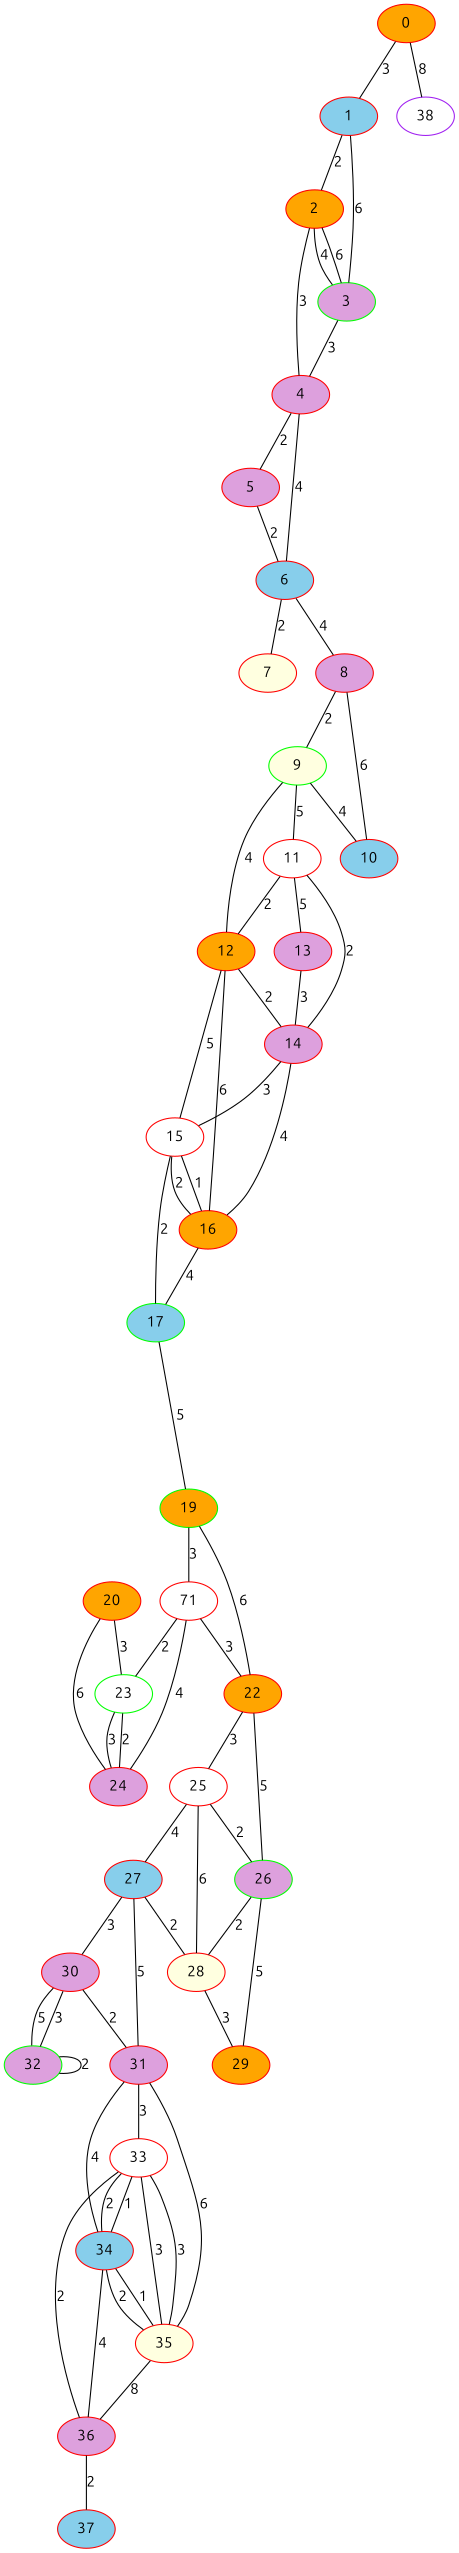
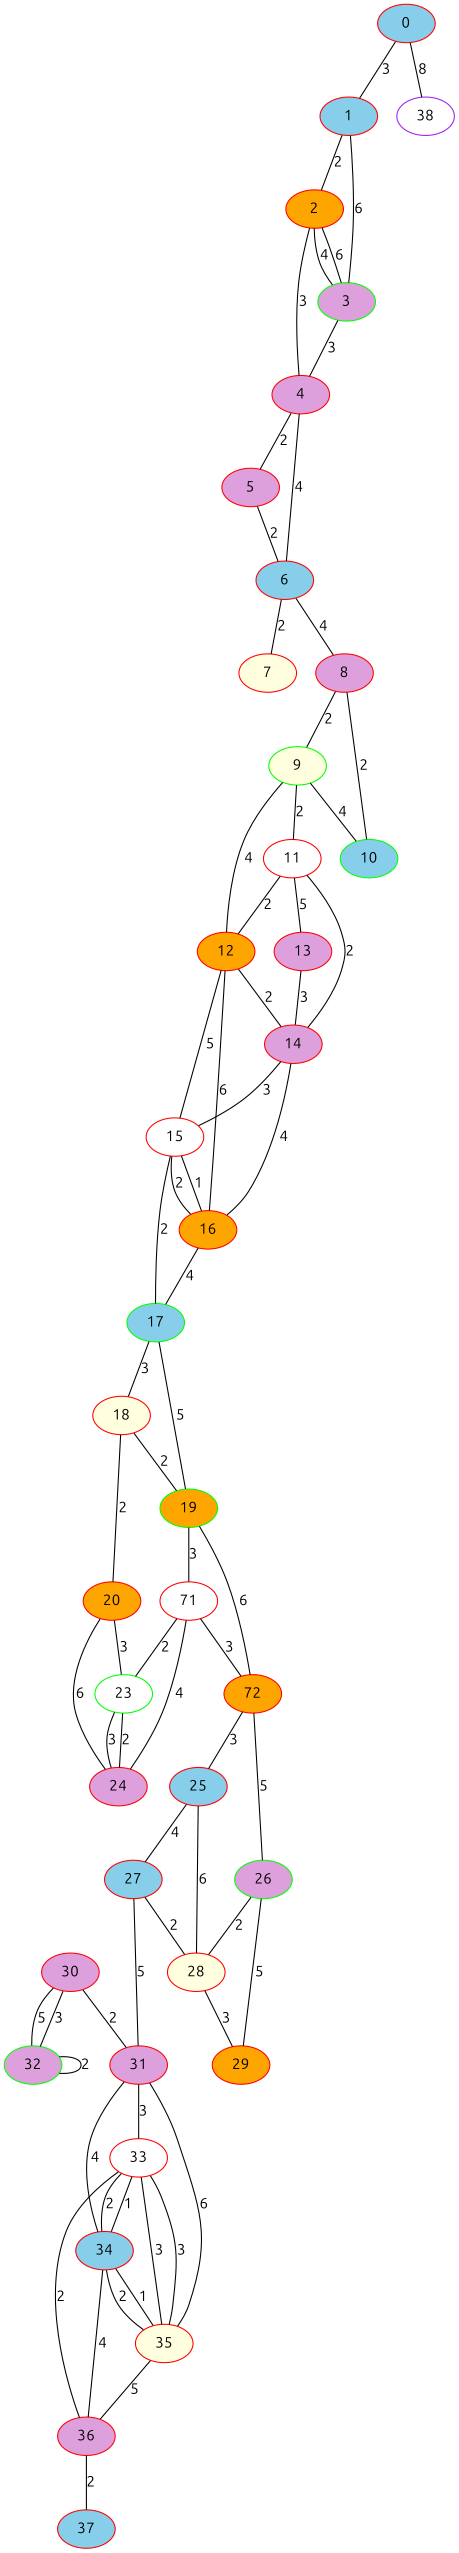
(406, 23) -> (406, 23)
(364, 766) -> (364, 766)
(300, 812) -> (300, 812)
(369, 859) -> (369, 859)
none -> (122, 1415)
(253, 1694) -> (253, 1694)
(198, 1787) -> (198, 1787)
(231, 1833) -> none
(102, 1926) -> none
(135, 2390) -> (135, 2390)
